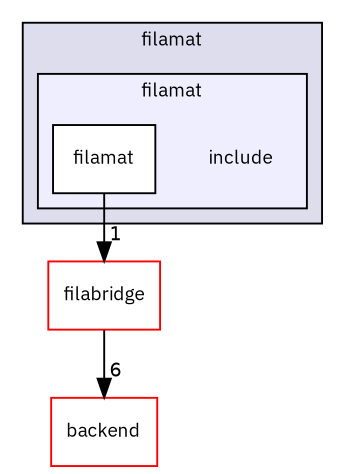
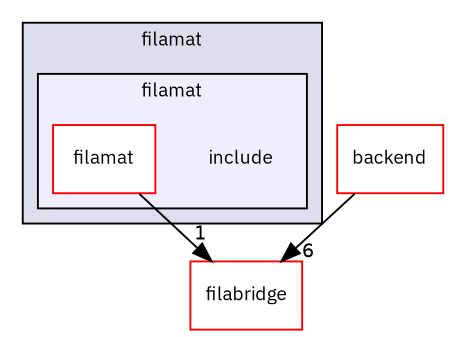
(104, 159) -> (104, 159)
(104, 354) -> (334, 213)
